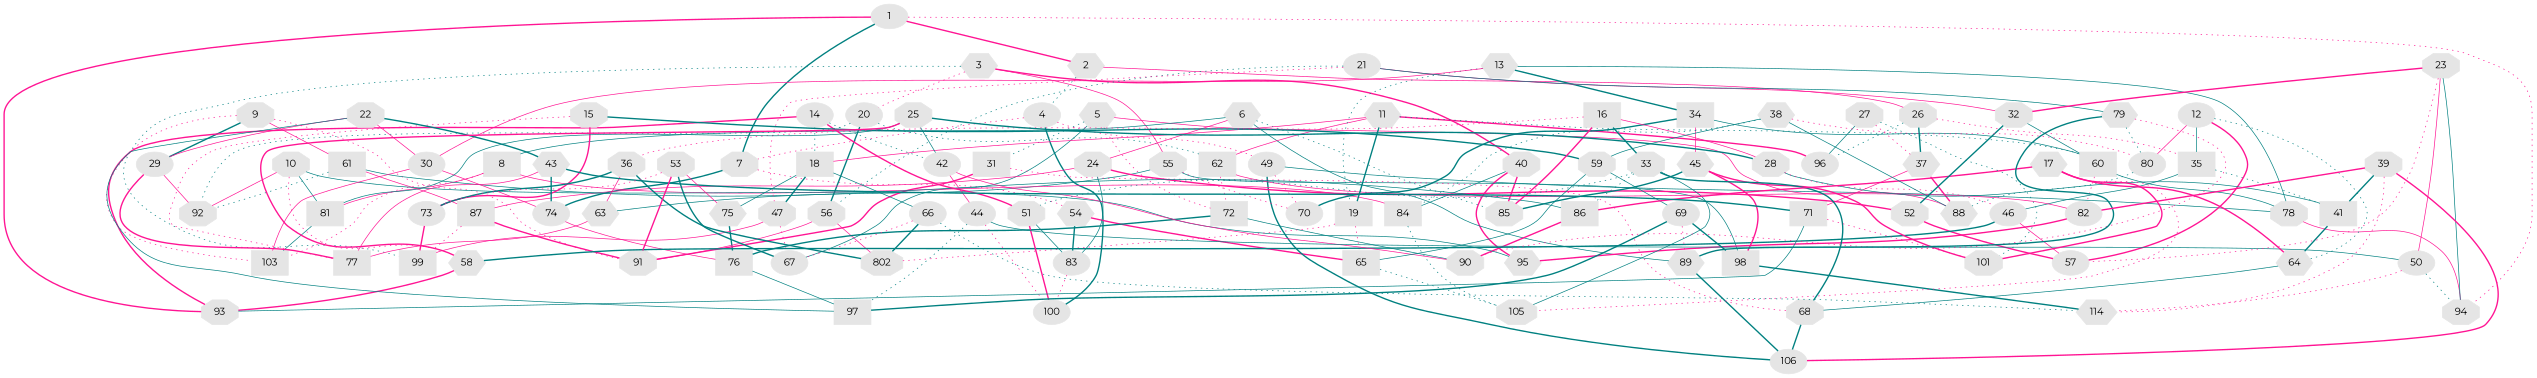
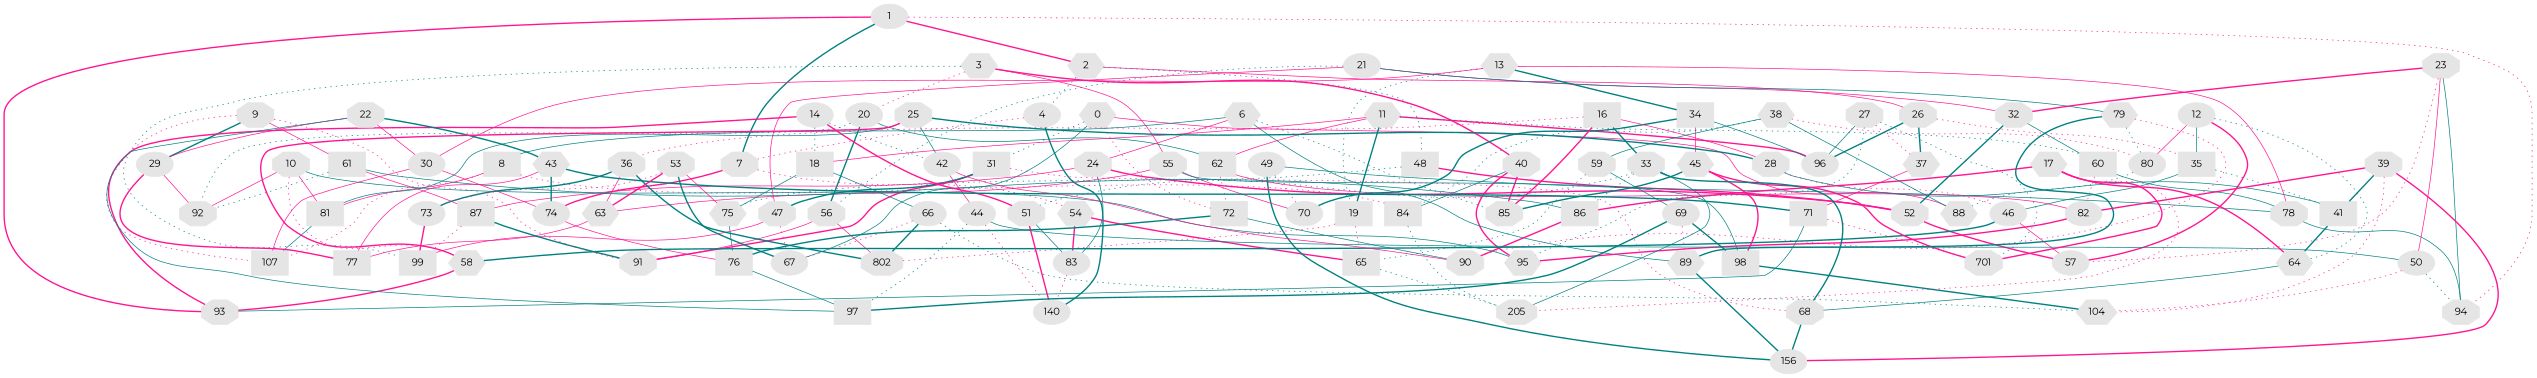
(1931, 73) -> (1931, 73)
(998, 85) -> (998, 85)
(589, 115) -> none
(1098, 115) -> (1098, 115)
(1897, 134) -> (1760, 138)
(1180, 140) -> none
(1869, 140) -> (1869, 140)
(998, 141) -> (998, 141)
none -> (1420, 164)
(1935, 183) -> none
(644, 187) -> (644, 187)
(308, 189) -> (308, 189)
(796, 189) -> (882, 189)
(952, 189) -> (952, 189)
(884, 193) -> (884, 193)
(1256, 199) -> (1256, 199)
none -> (1639, 208)
(657, 214) -> (638, 189)
(2401, 232) -> (2401, 232)
(525, 233) -> (525, 233)
(1498, 237) -> (1498, 237)
(731, 238) -> (731, 238)
(1074, 238) -> (1074, 238)
(270, 263) -> (270, 263)
(1984, 263) -> (1984, 263)
(1052, 312) -> (1052, 312)
(1517, 312) -> (1517, 312)
(2097, 312) -> (2097, 312)
(1788, 362) -> (1788, 362)
